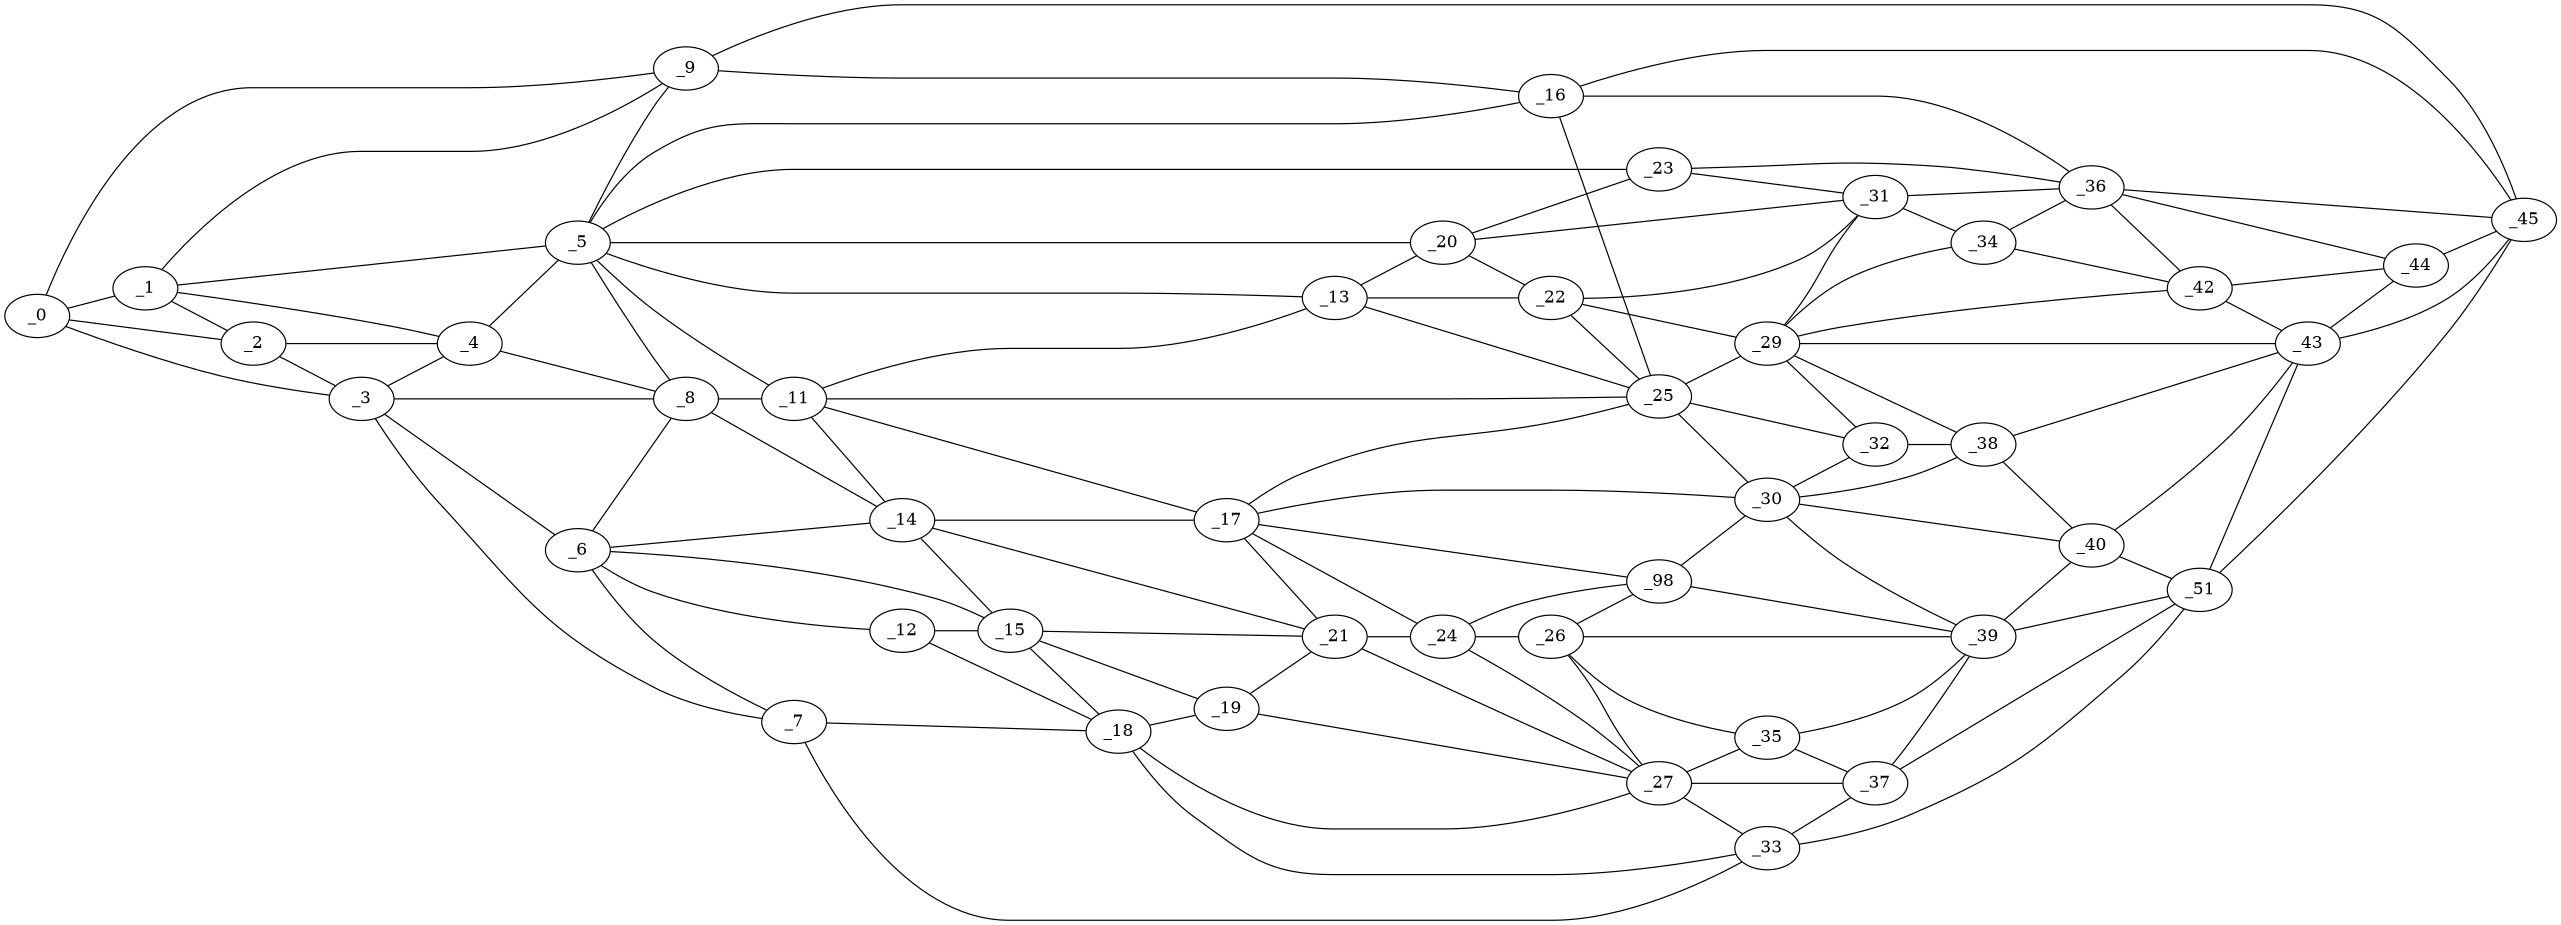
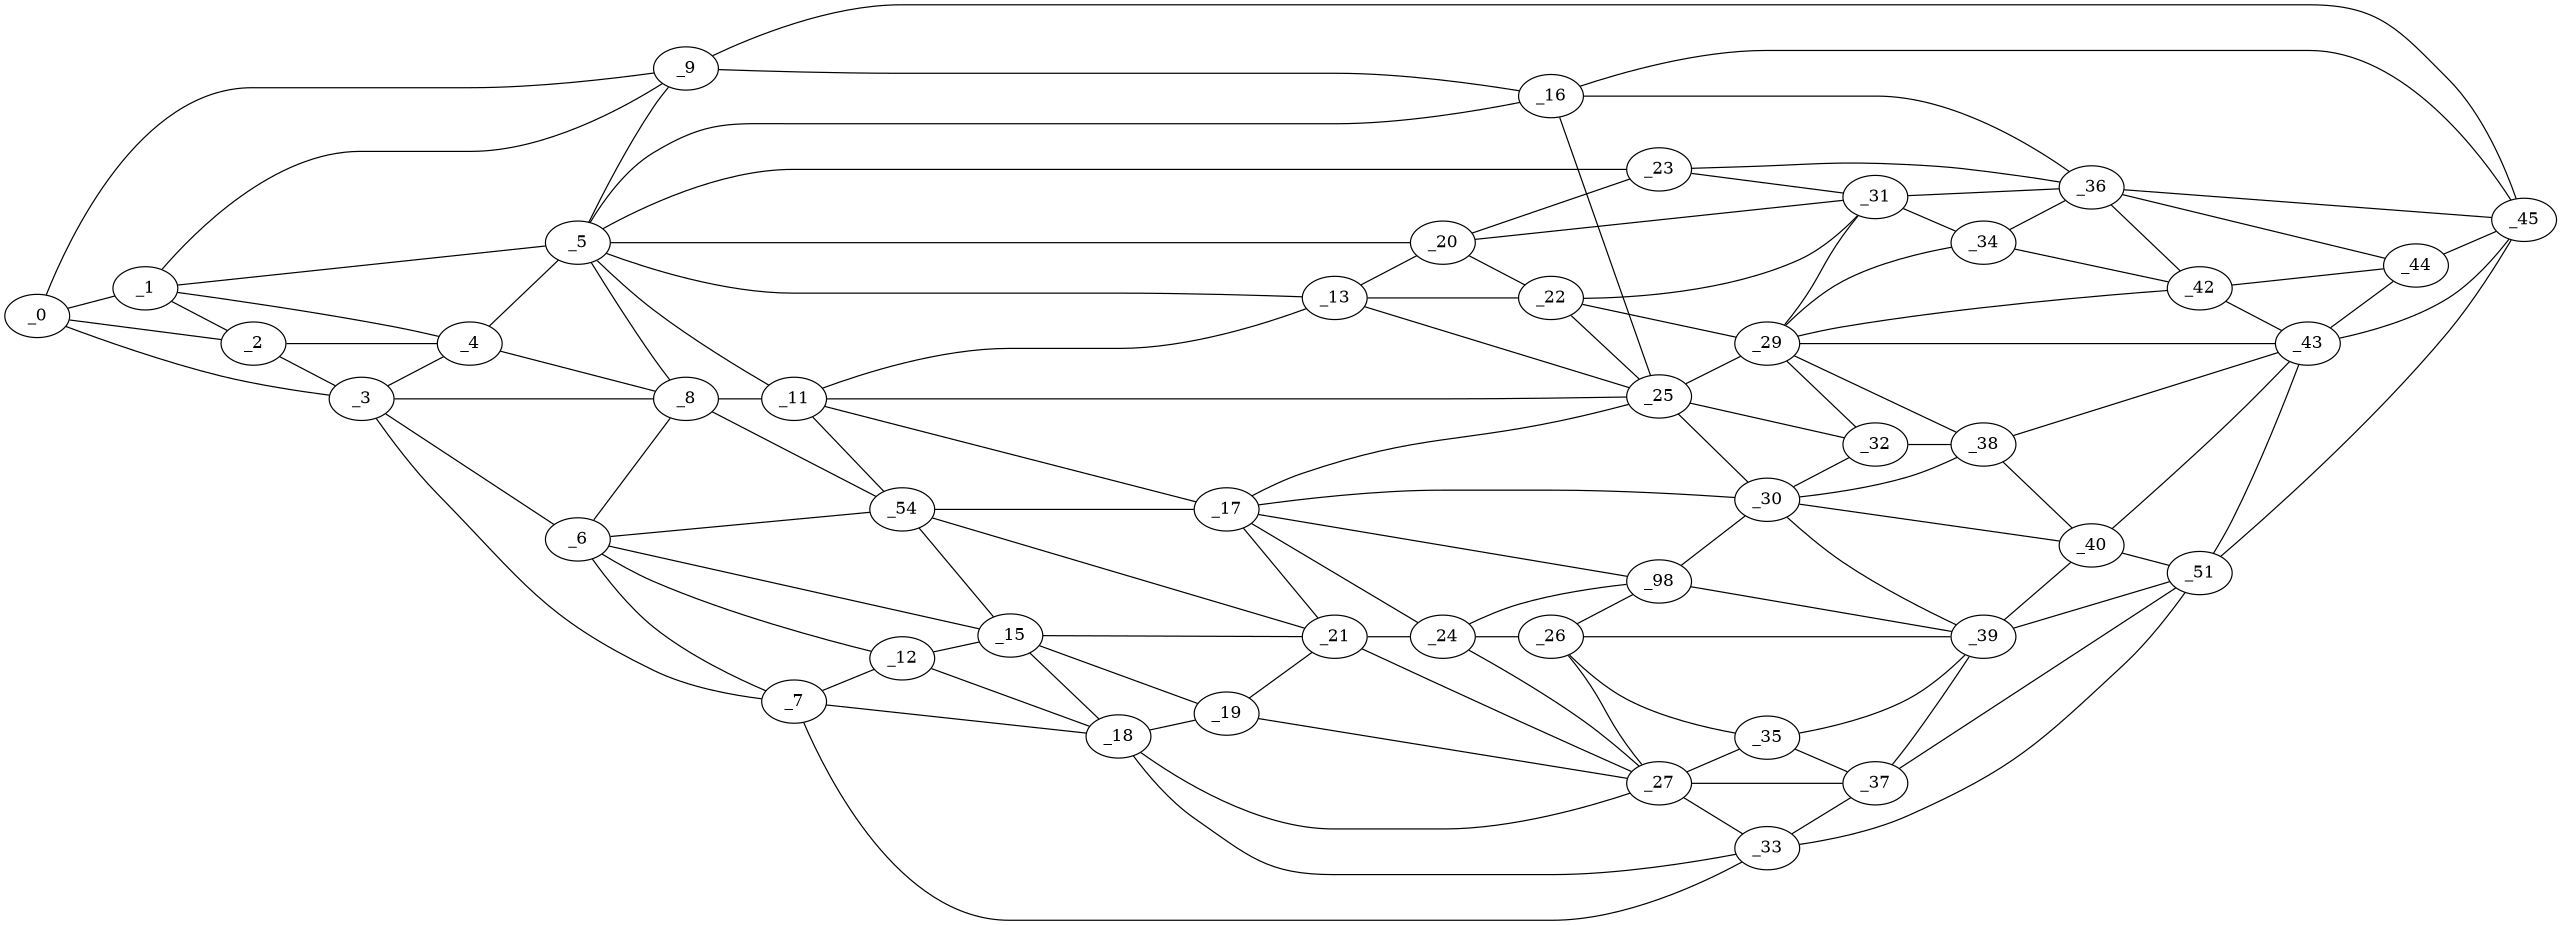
(902, 520) -> (902, 509)
none -> (848, 680)
